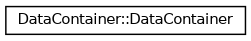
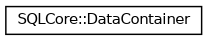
(126, 20) -> (104, 20)
